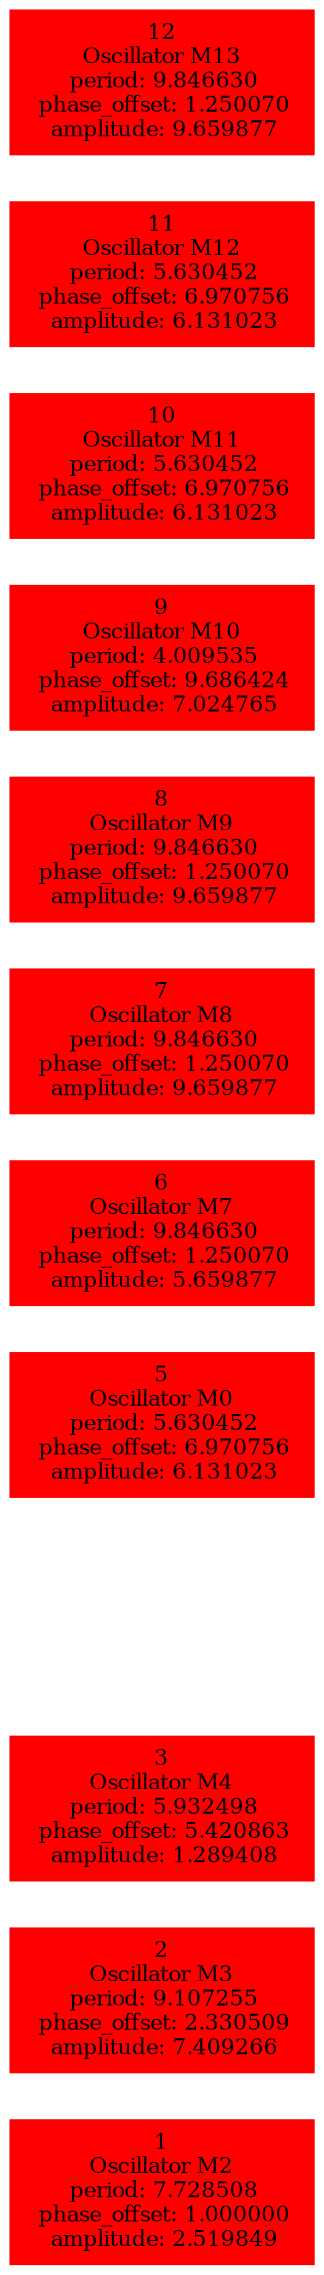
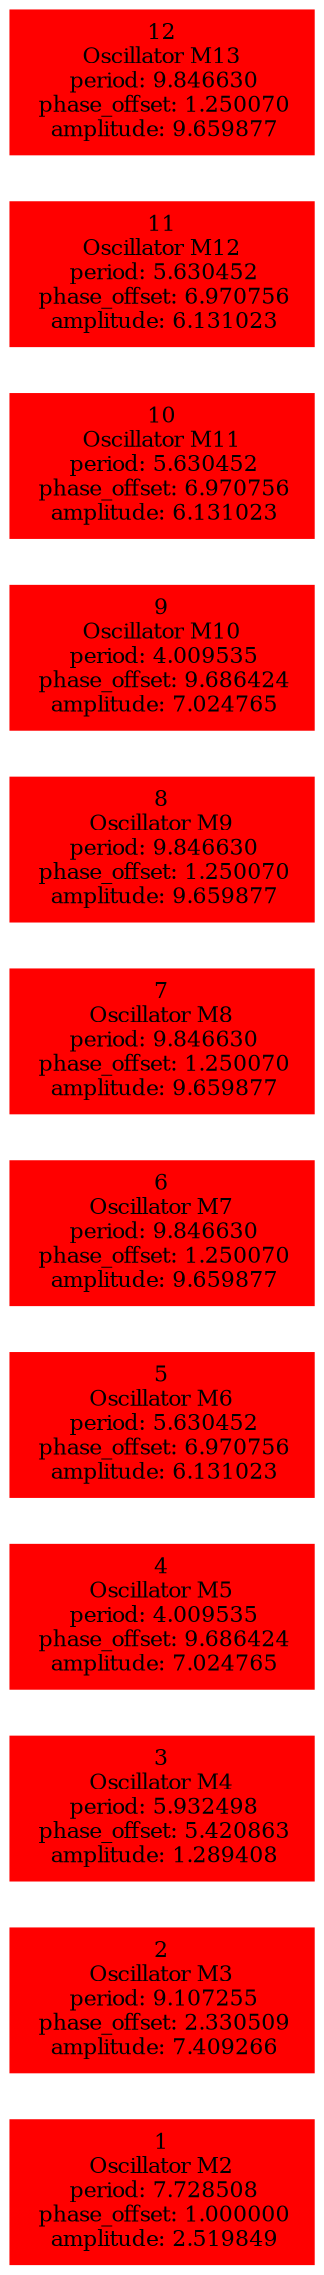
(162, 1280) -> (162, 1280)
(162, 1399) -> (162, 1399)
none -> (162, 1617)
